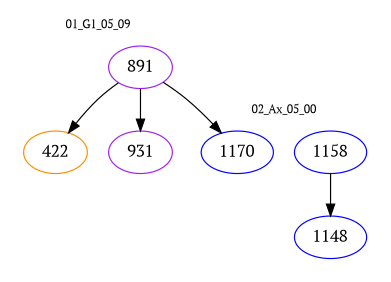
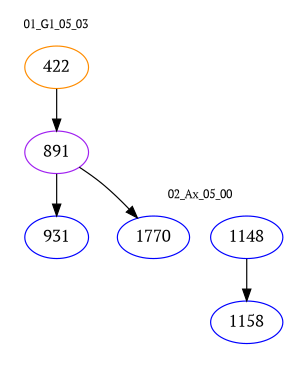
(98, 25) -> (56, 25)
(96, 101) -> (57, 104)
(140, 152) -> (57, 237)
(237, 152) -> (153, 237)
(331, 189) -> (247, 274)
